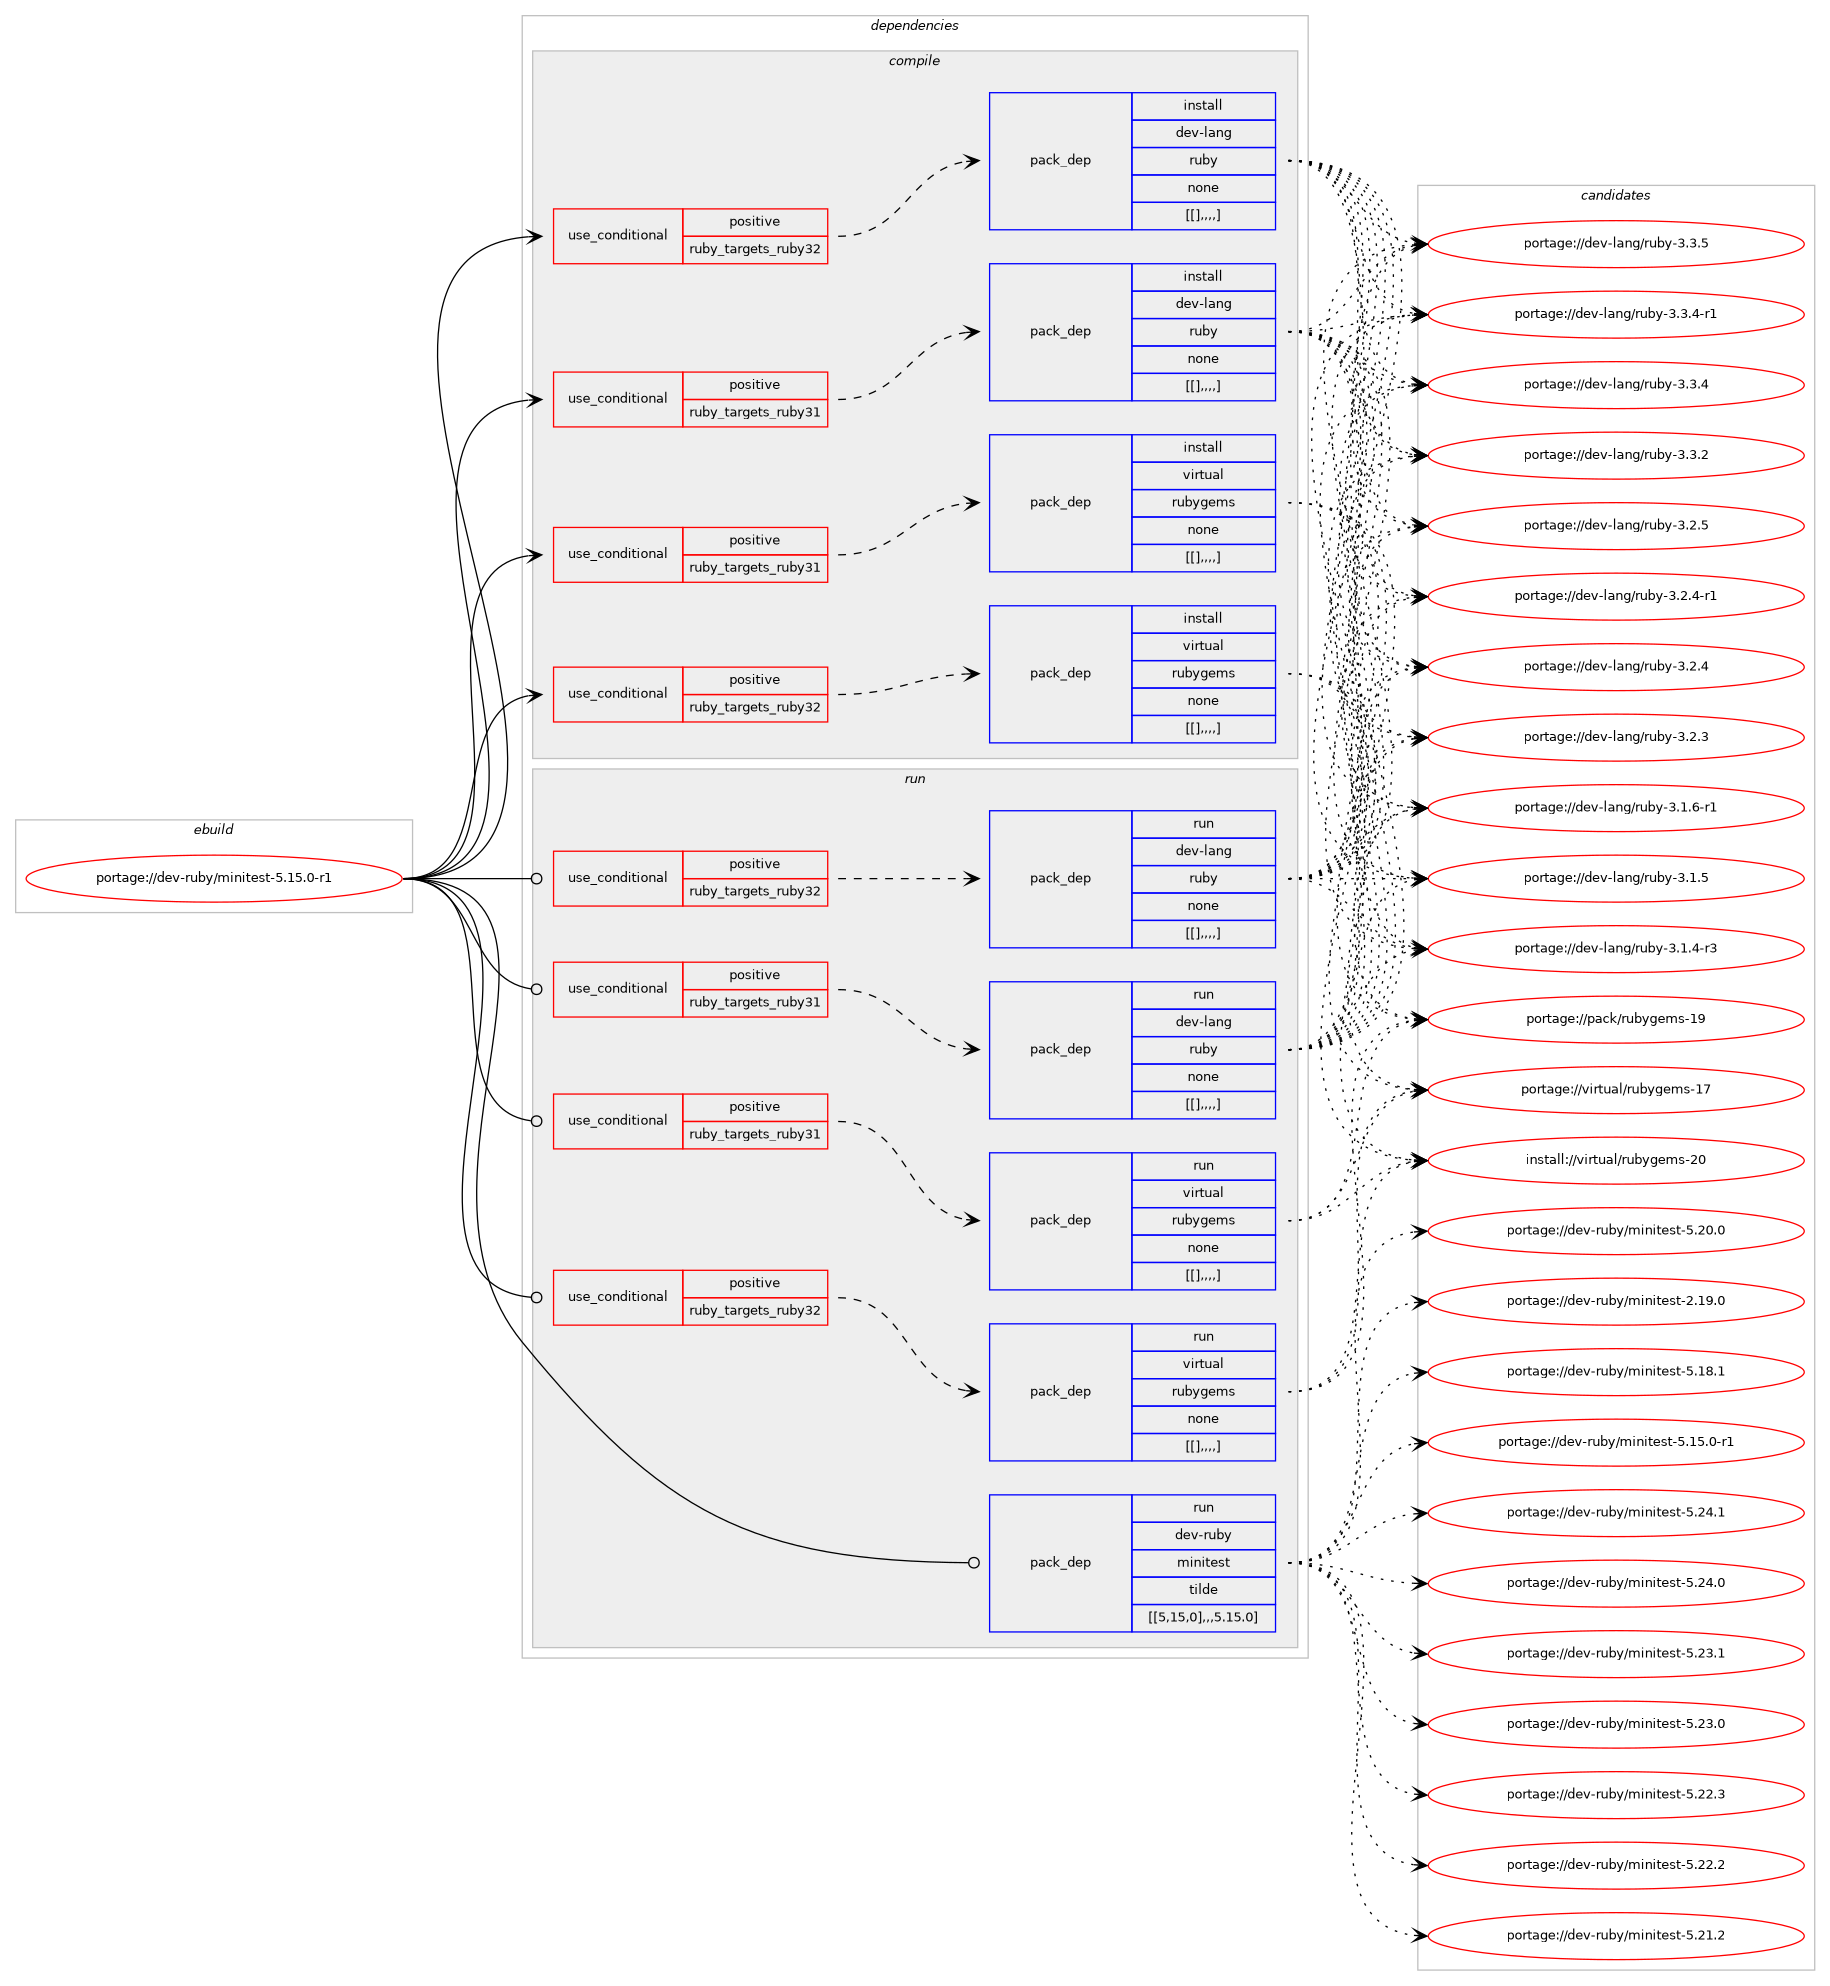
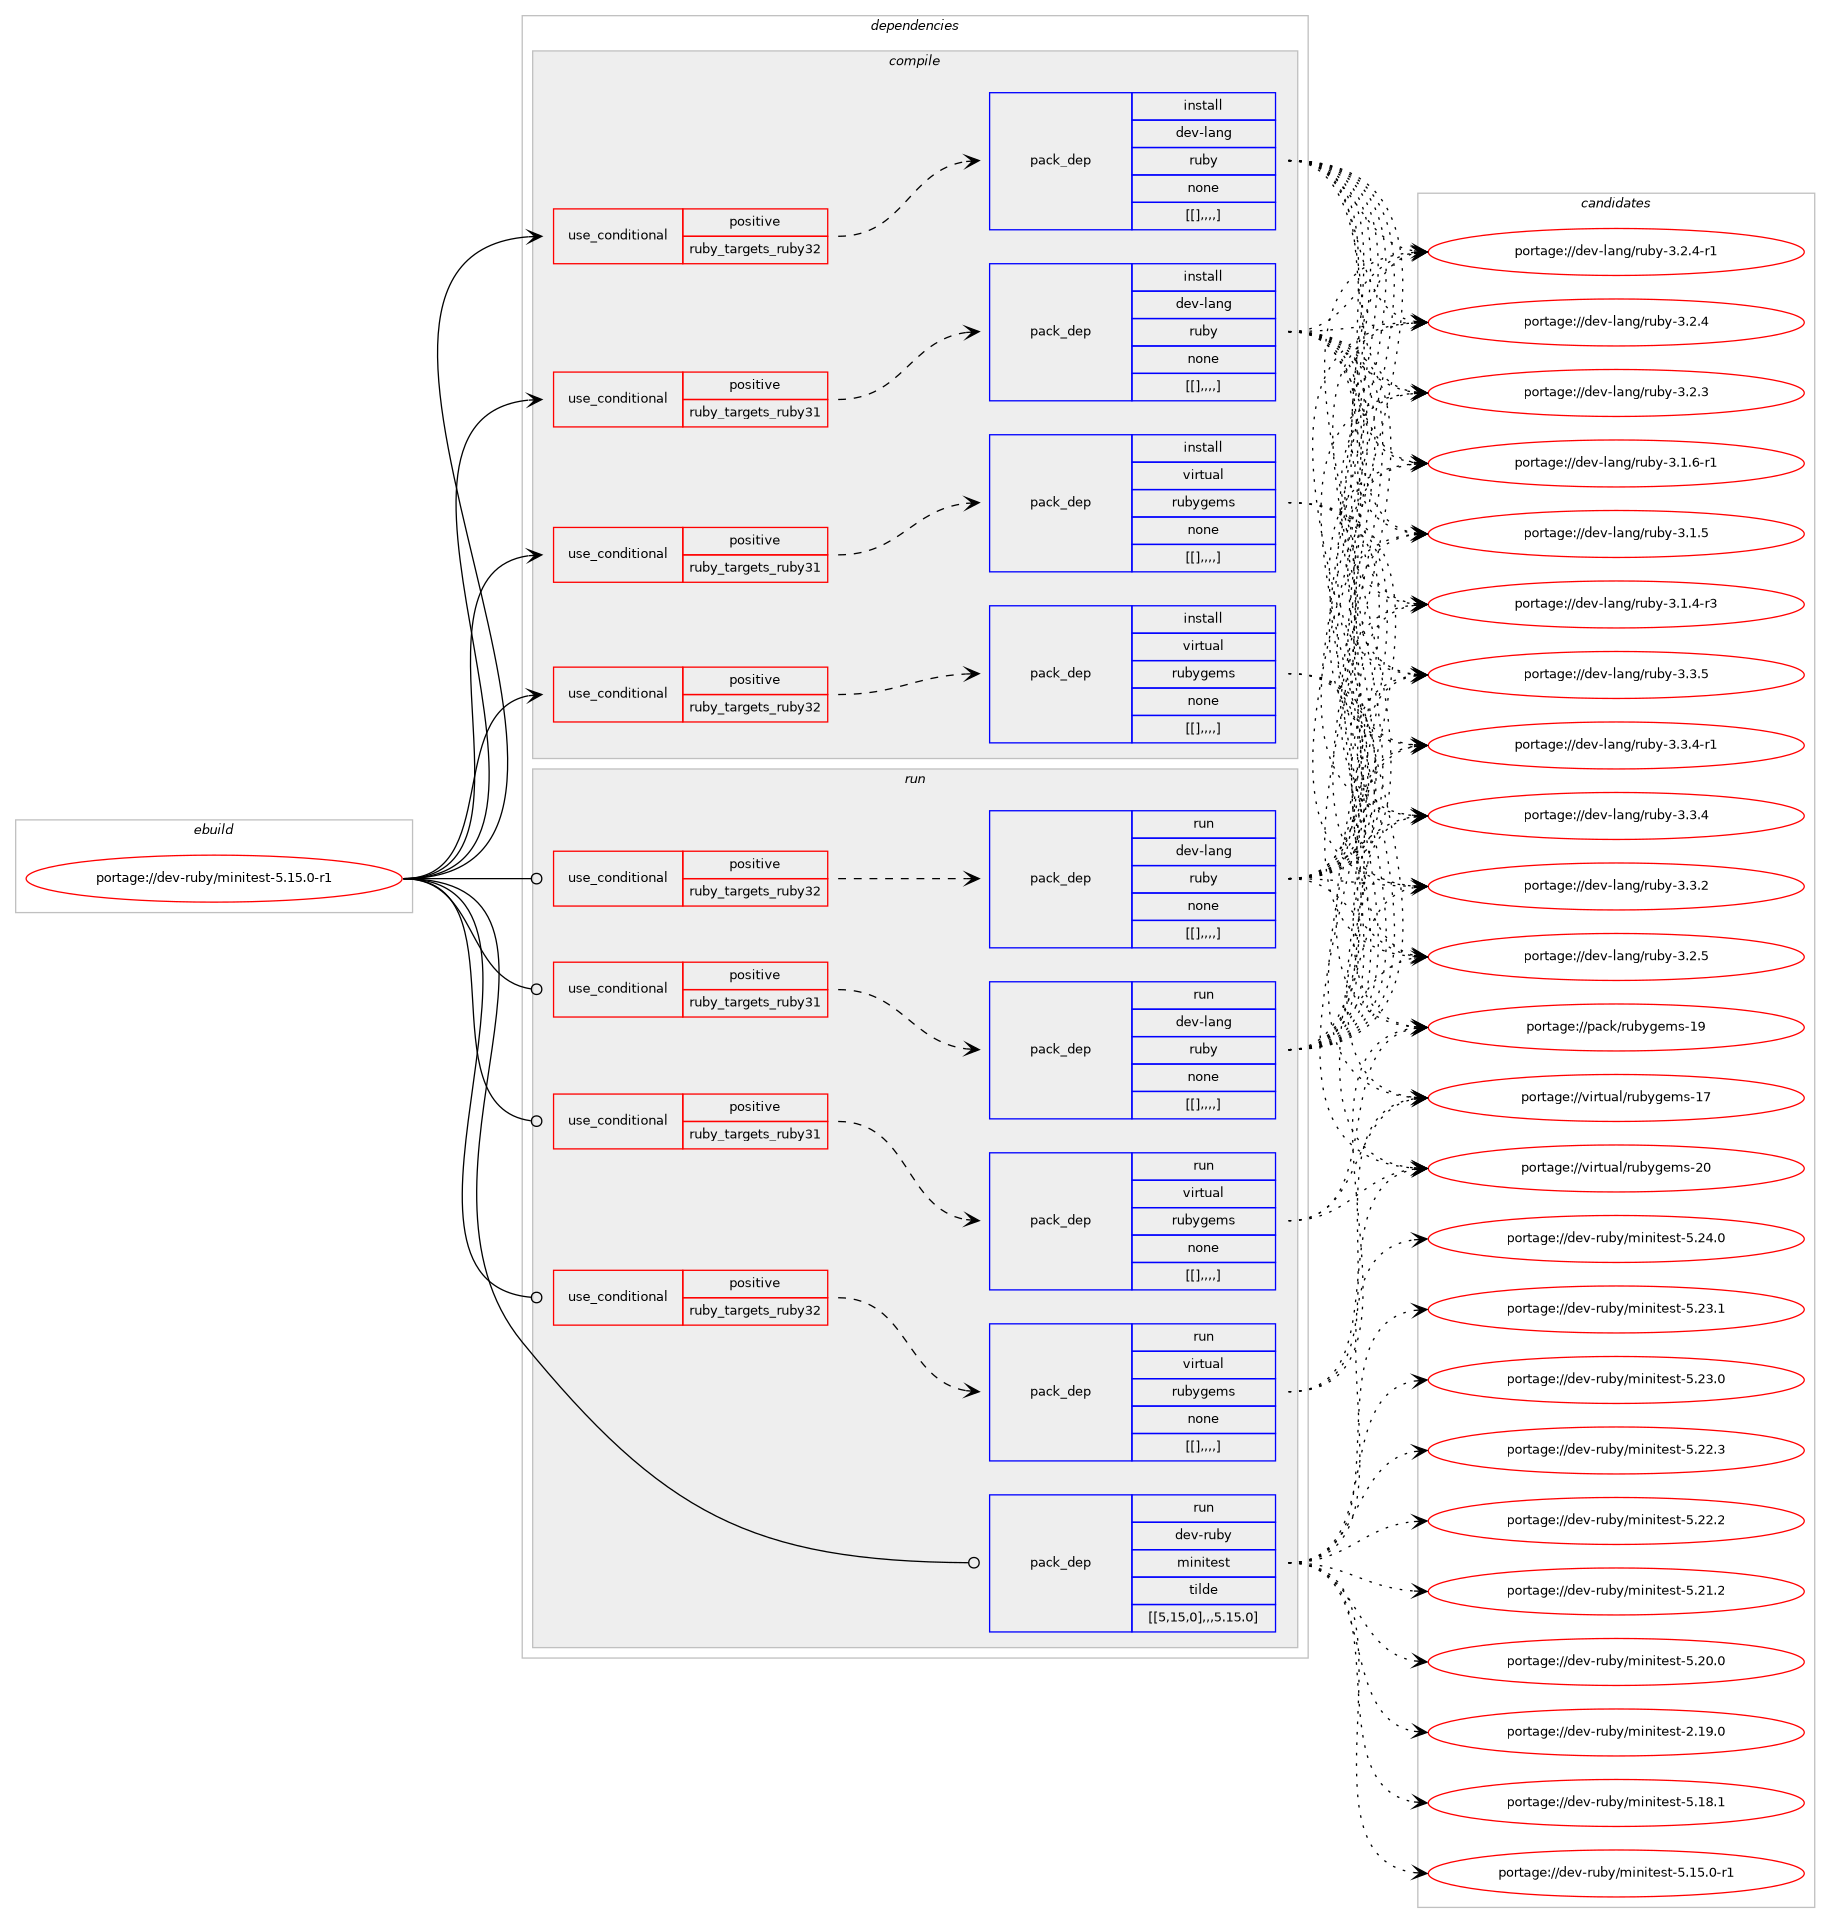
(1616, 1161) -> (1616, 1168)
(1616, 1513) -> none
